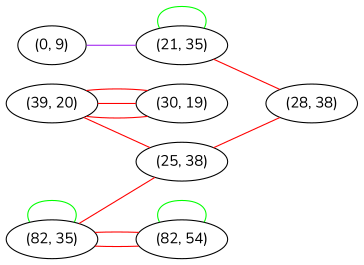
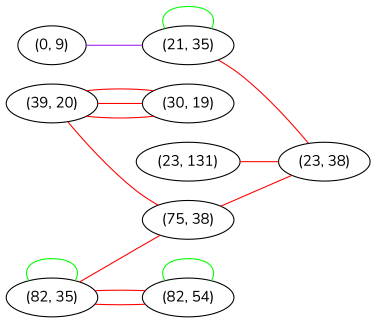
(312, 103) -> (324, 162)
(182, 162) -> (188, 220)
none -> (188, 162)
